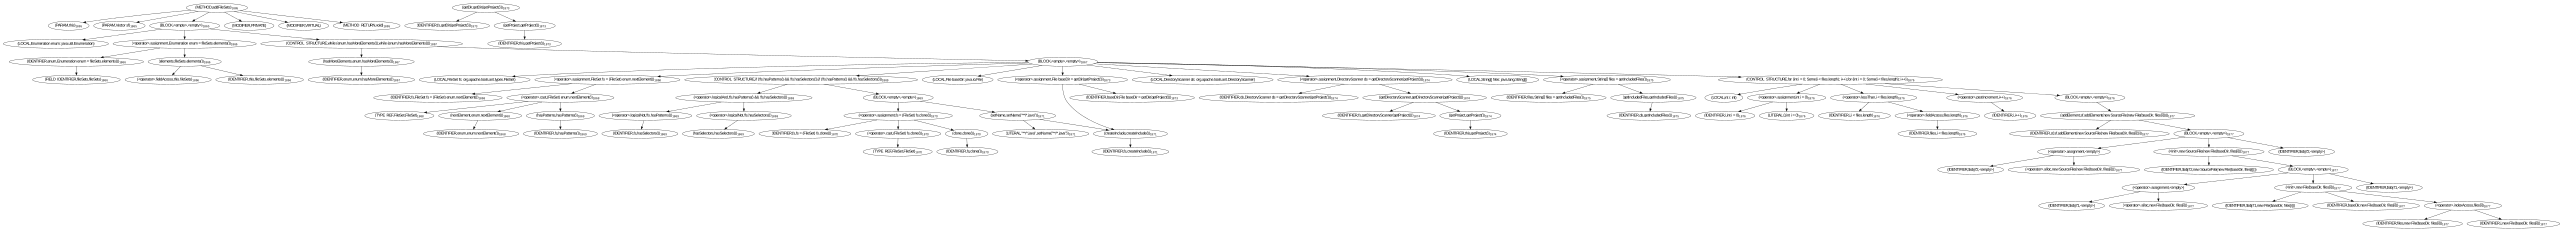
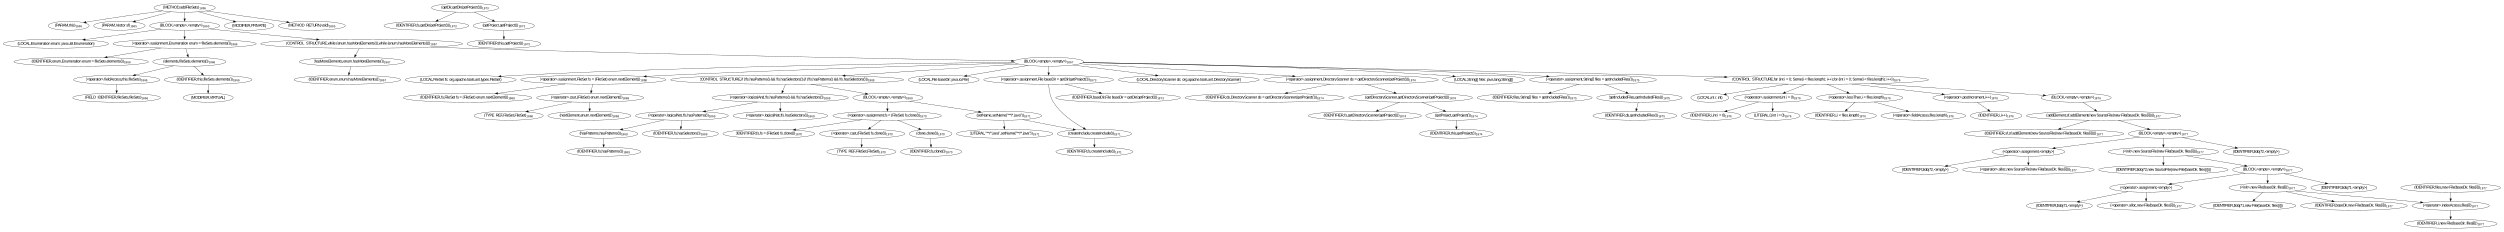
(260, 17) -> (208, 88)
(76, 70) -> (117, 88)
(560, 106) -> (643, 125)
(471, 134) -> none
(718, 134) -> none
(1937, 134) -> none
(2439, 214) -> (2451, 196)
